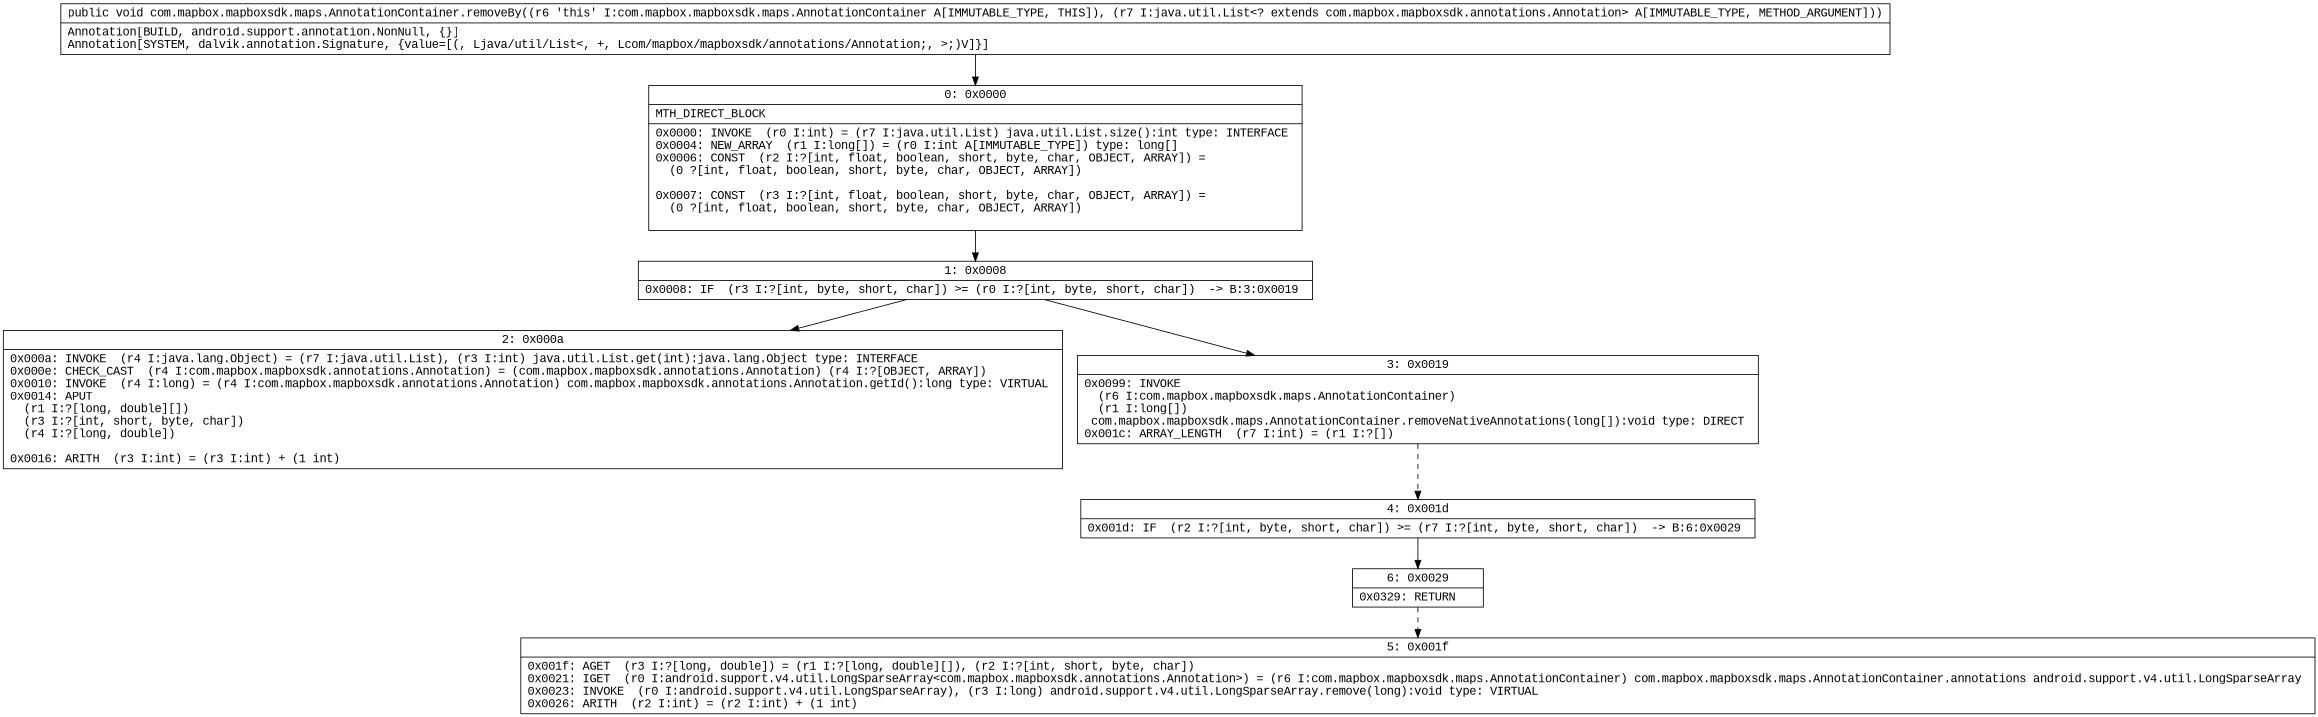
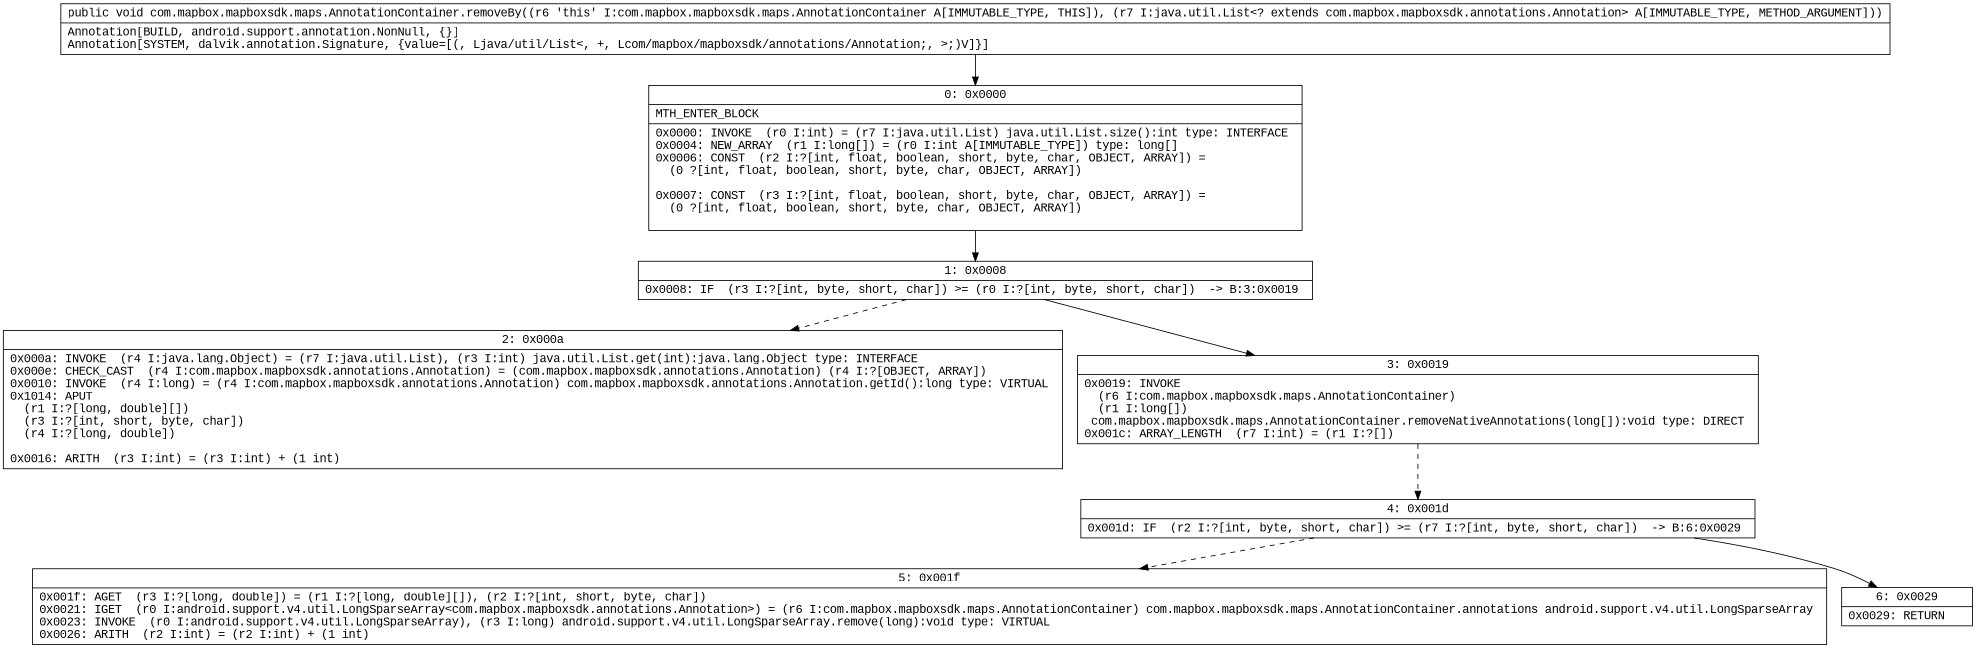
(711, 114) -> (707, 114)
(852, 314) -> (852, 314)
(1140, 384) -> (1140, 384)
(58, 396) -> (58, 396)
(1418, 597) -> (1907, 616)
(1418, 618) -> (1231, 553)
